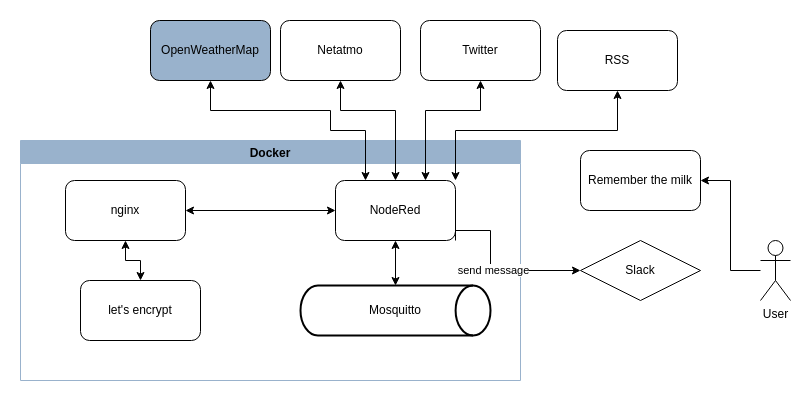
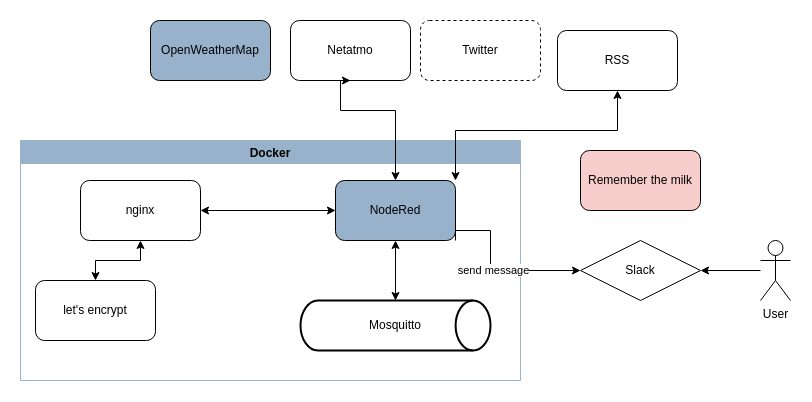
(341, 51) -> (351, 51)
(481, 51) -> (481, 51)
(308, 111) -> none
(433, 111) -> none
(641, 181) -> (641, 181)
(126, 211) -> (141, 211)
(396, 211) -> (396, 211)
(731, 214) -> none
none -> (718, 271)
(141, 311) -> (96, 311)
(396, 311) -> (396, 326)
